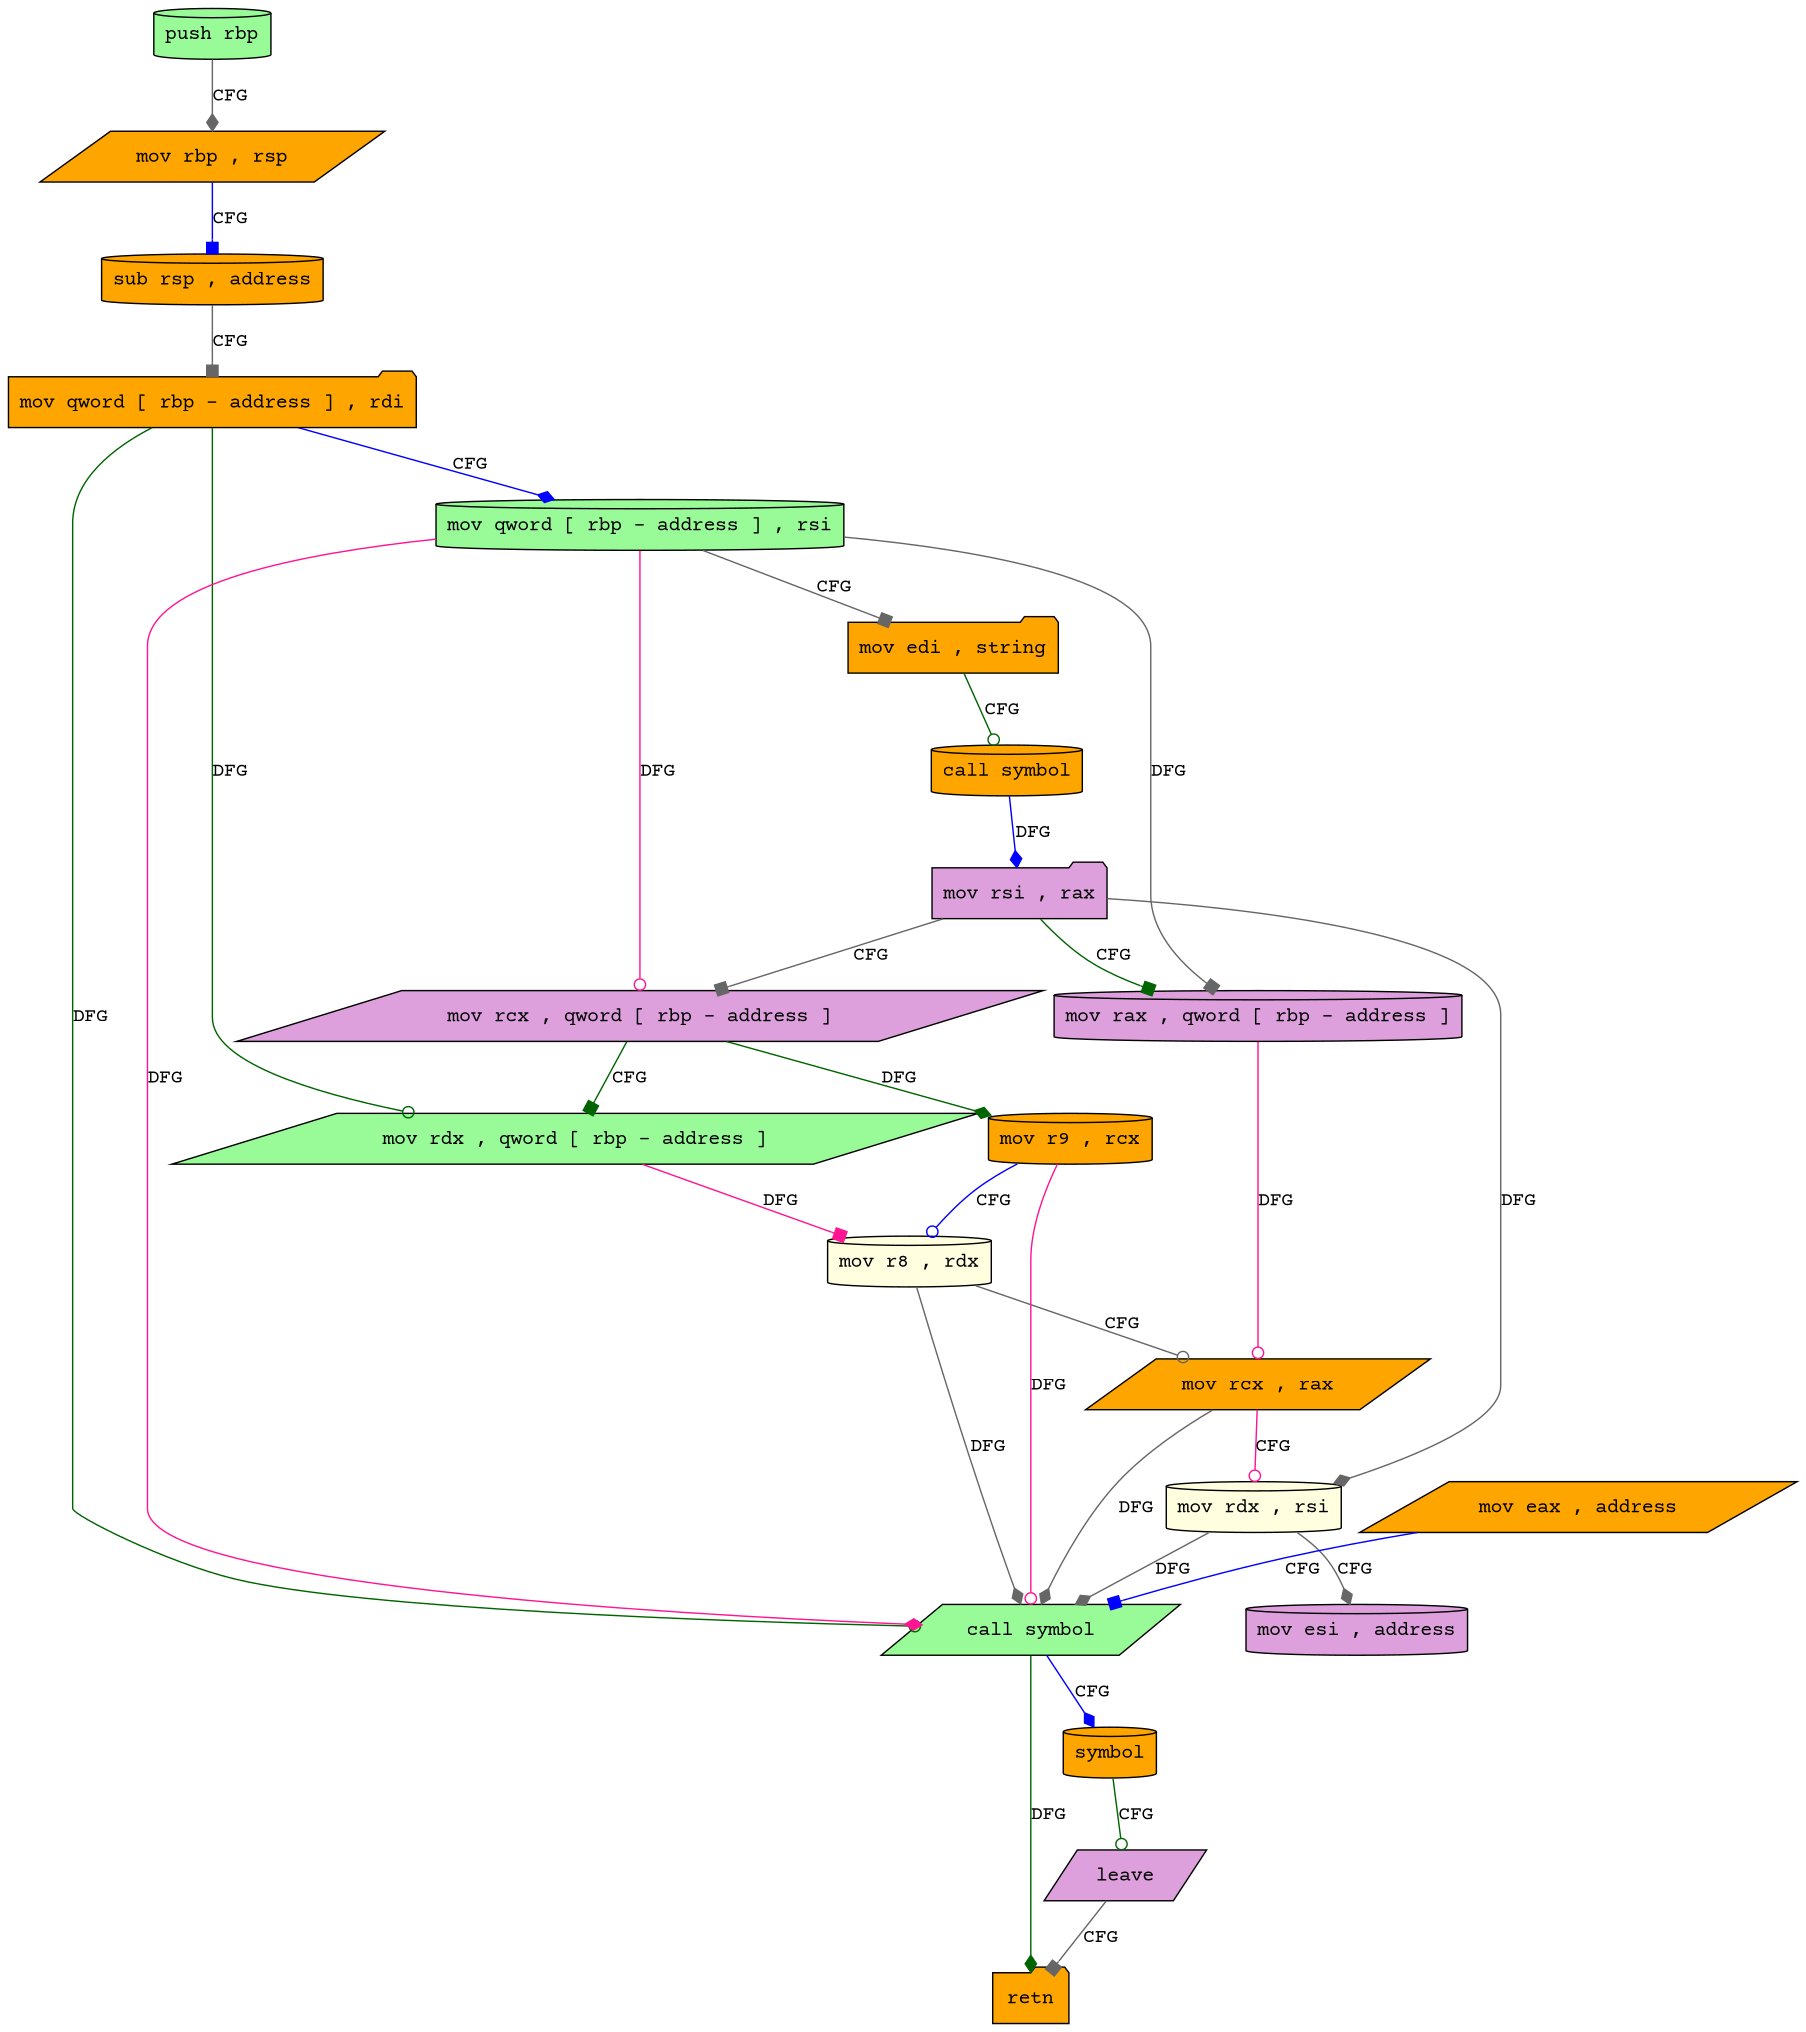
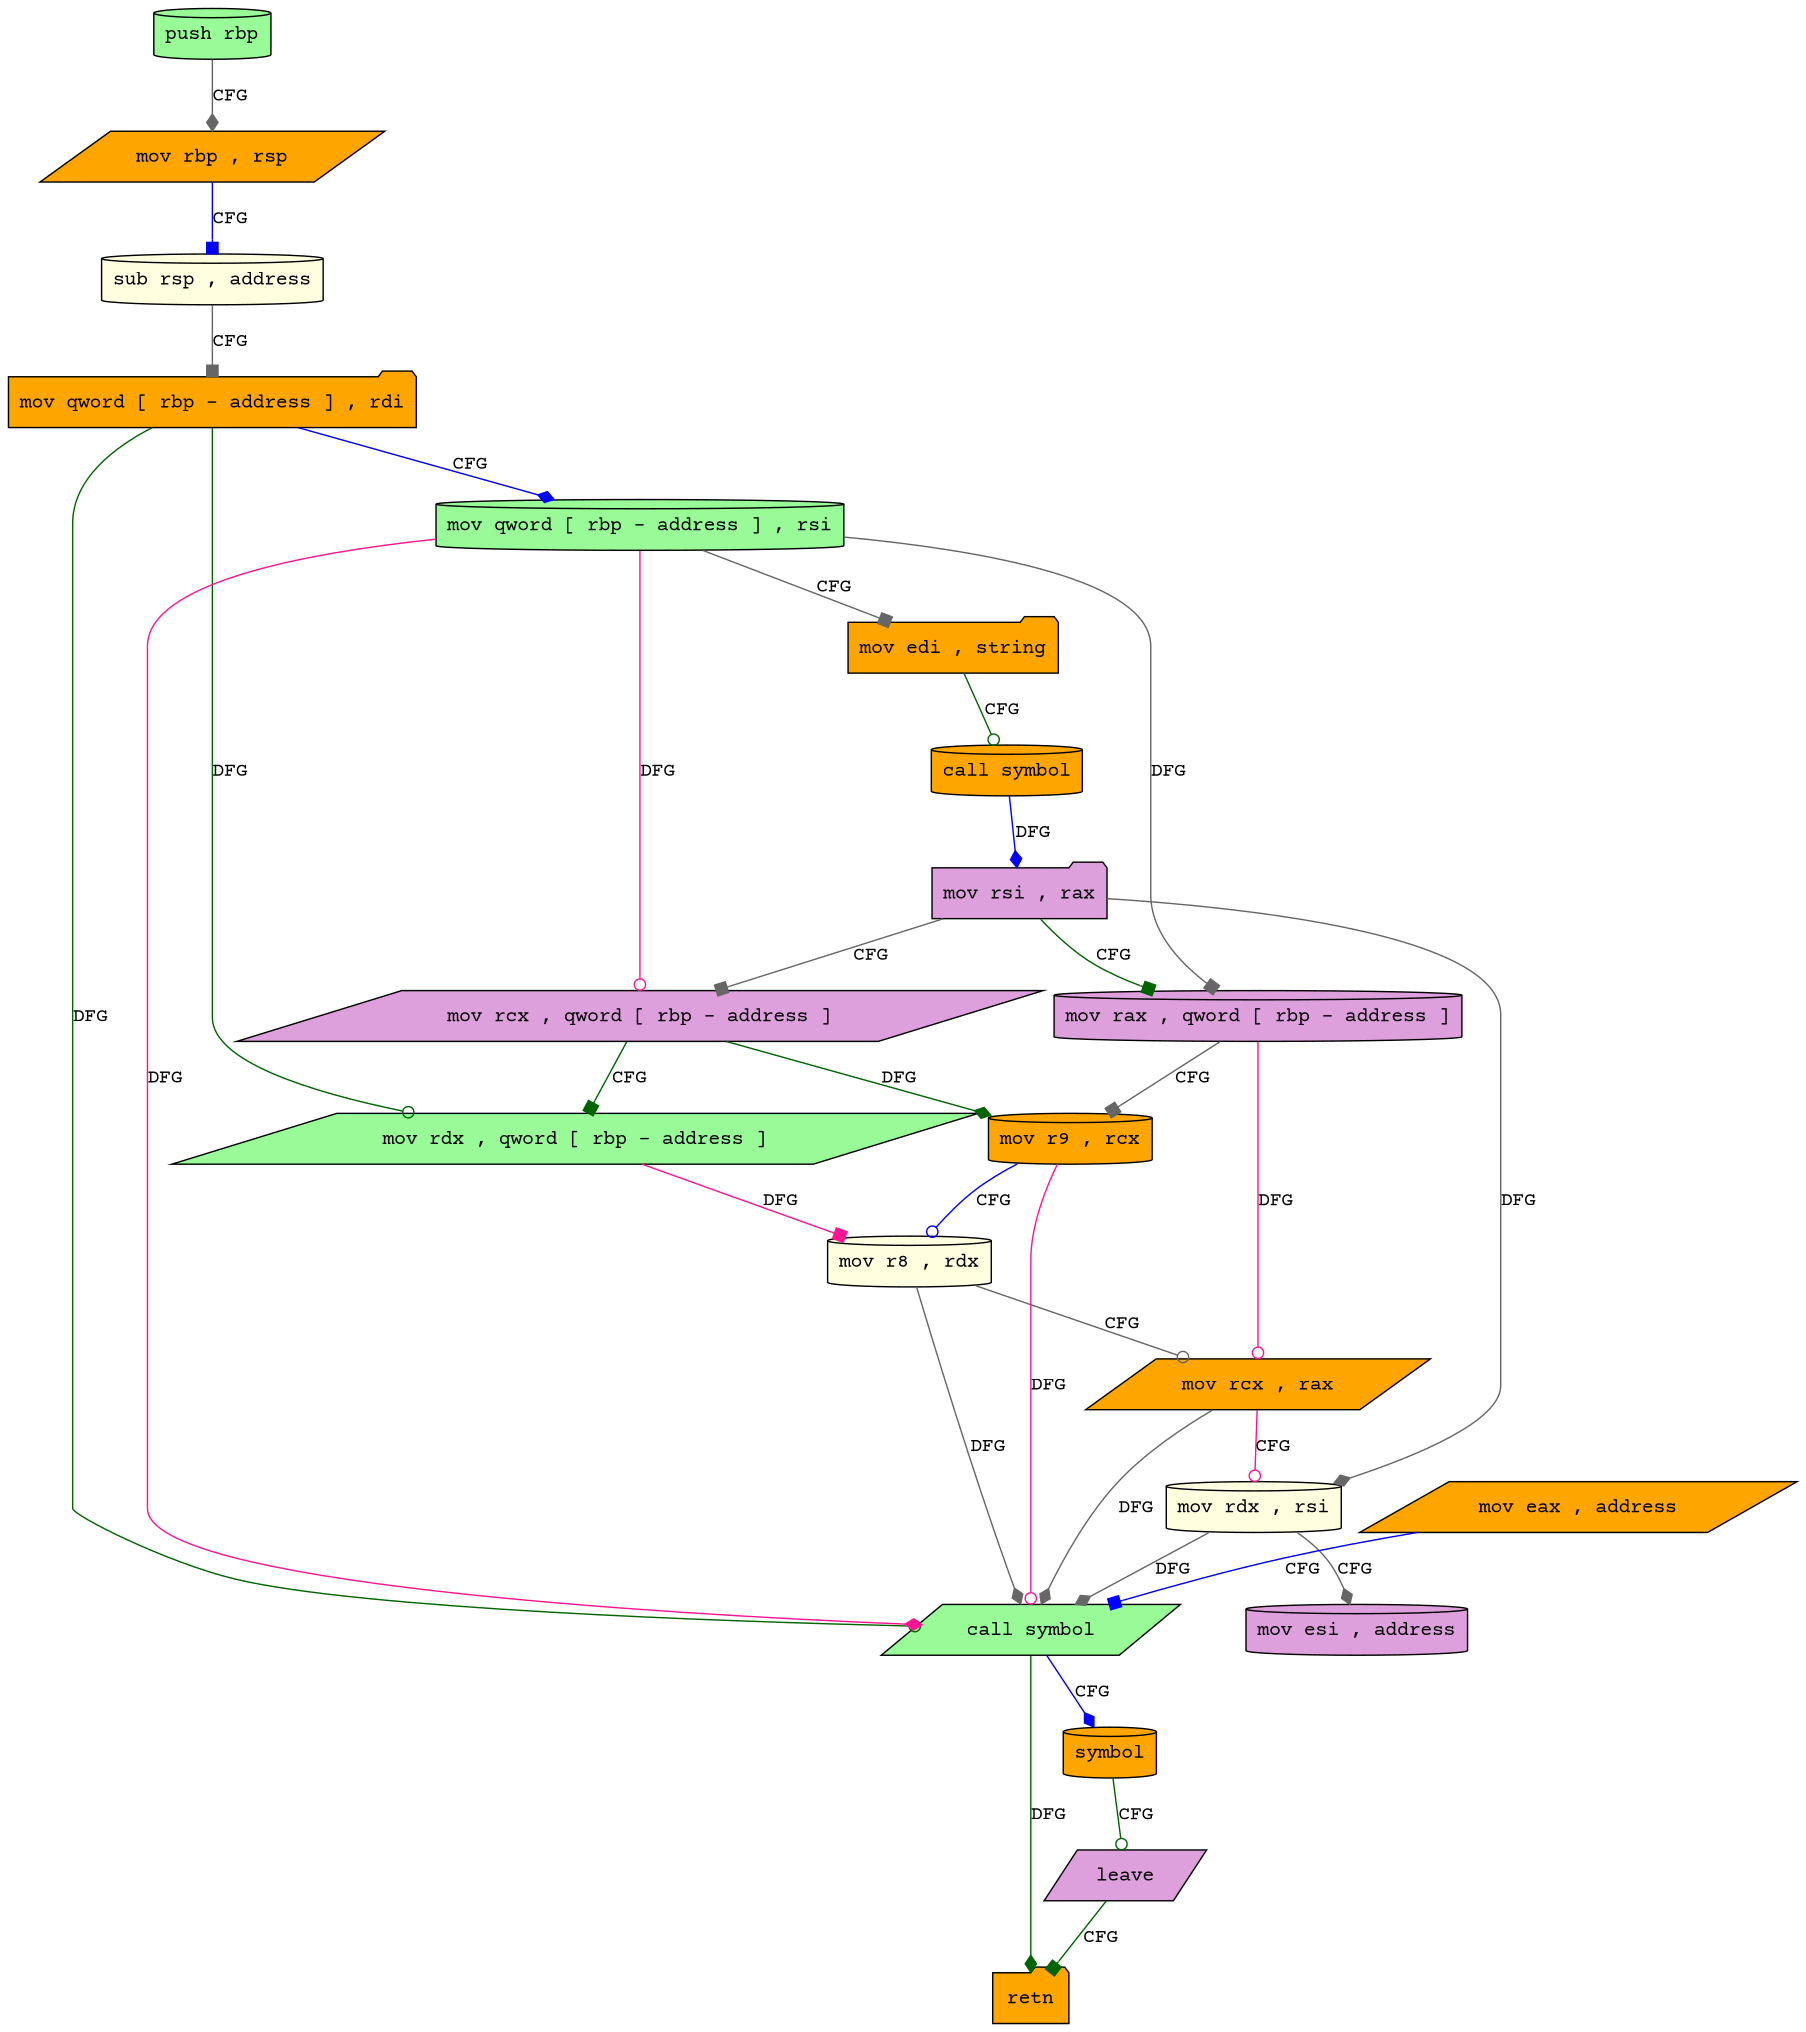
(212, 279) -> (212, 279)
none -> (1170, 1074)
(1083, 1931) -> (1083, 1931)
